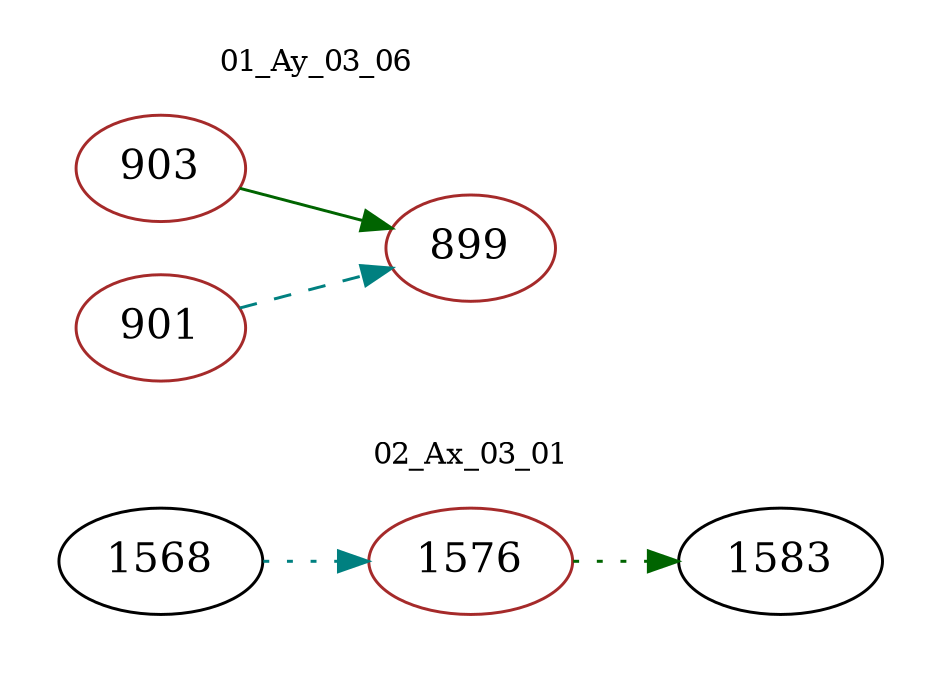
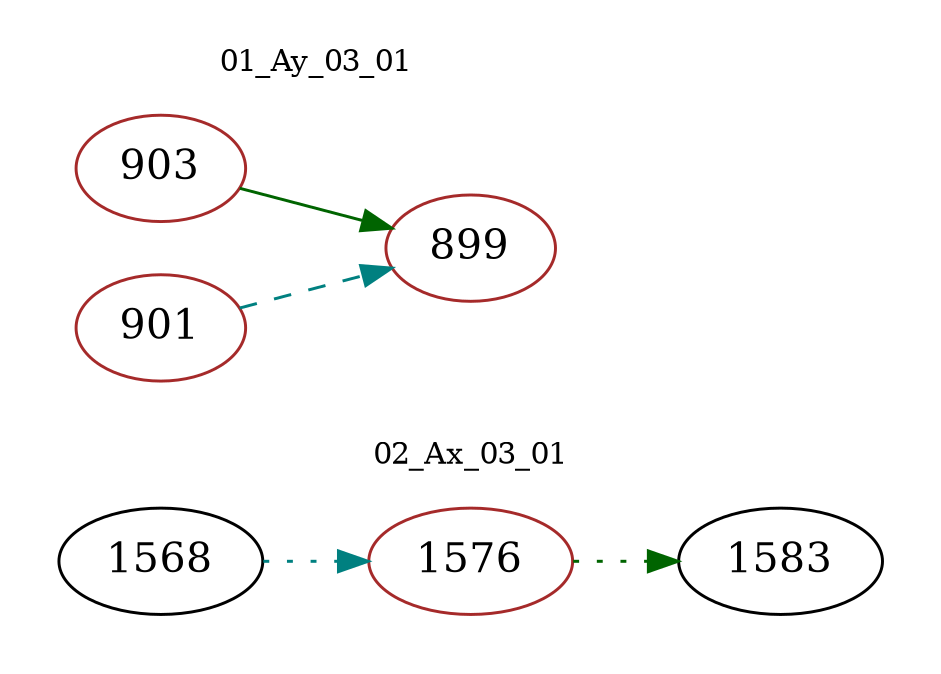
(316, 64) -> (316, 64)
